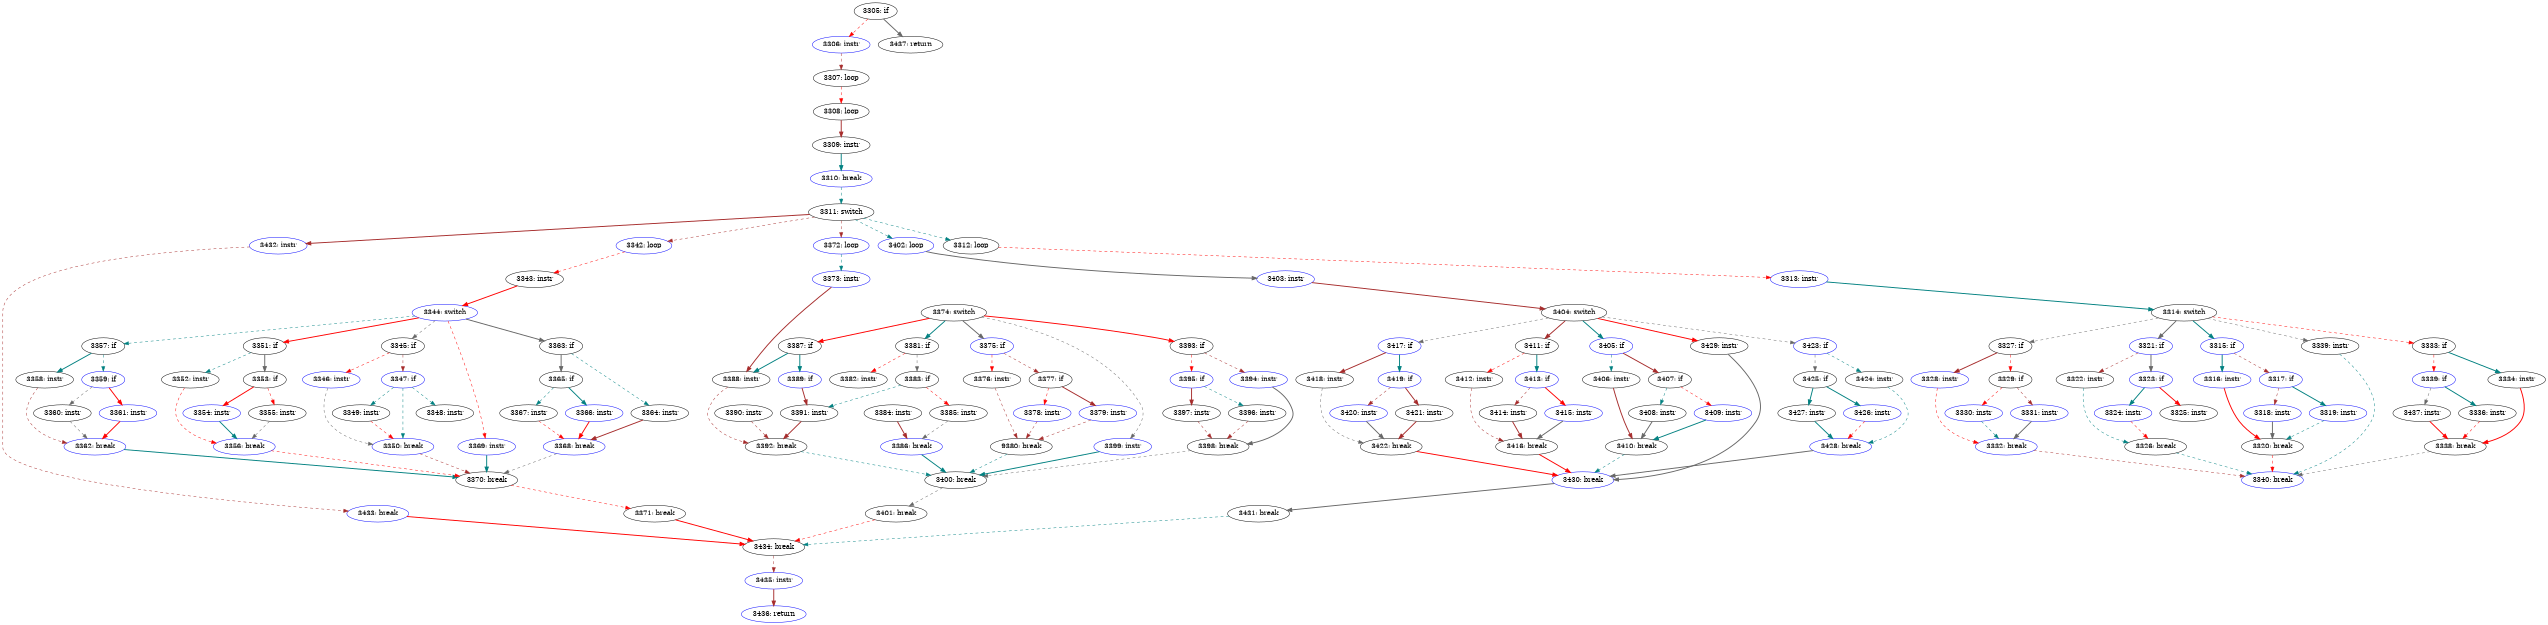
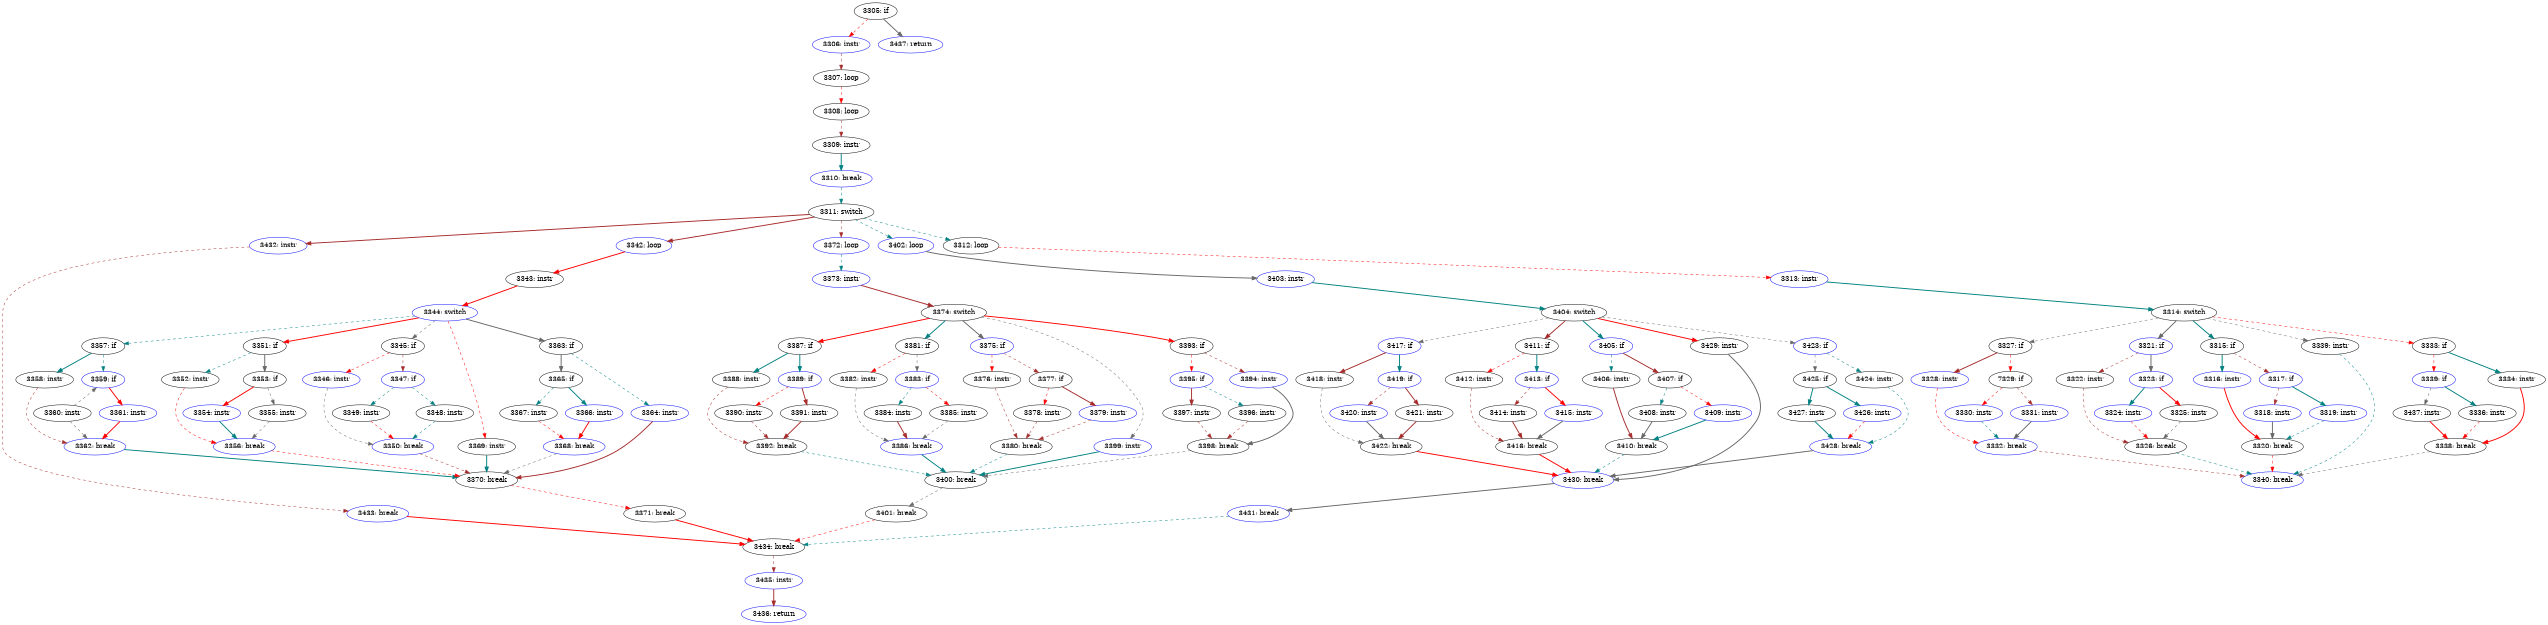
(911, 45) -> (911, 45)
(841, 126) -> (841, 126)
(743, 229) -> (743, 229)
(592, 262) -> (592, 262)
(1426, 295) -> (1426, 295)
(788, 325) -> (895, 295)
(2222, 346) -> (2222, 346)
(917, 380) -> (917, 380)
(2010, 380) -> (2010, 380)
(83, 394) -> (84, 398)
(270, 394) -> (270, 394)
none -> (774, 395)
(867, 395) -> (906, 394)
(403, 411) -> (426, 428)
(660, 413) -> (660, 413)
(1042, 413) -> (1042, 413)
none -> (859, 420)
(2092, 423) -> (2092, 423)
none -> (2174, 428)
(619, 429) -> (592, 462)
(487, 447) -> (487, 447)
(1021, 447) -> (1021, 447)
(1259, 514) -> (1259, 514)
